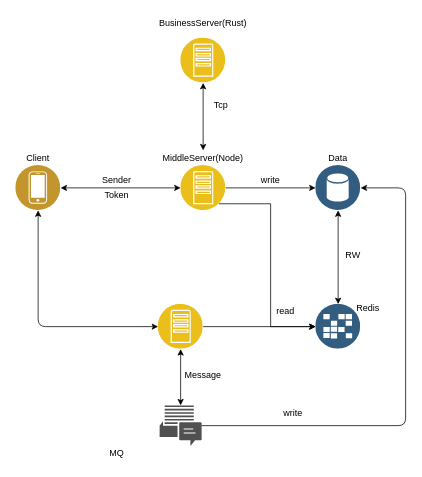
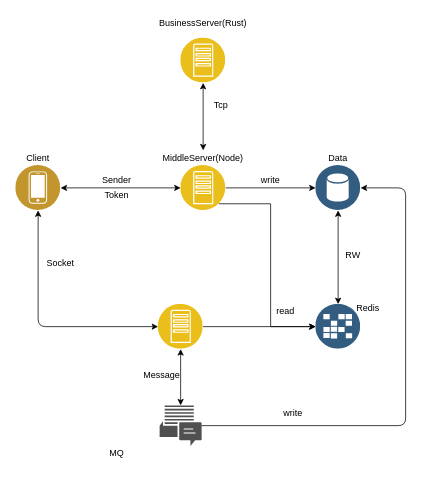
none -> (60, 263)
(203, 375) -> (162, 375)
